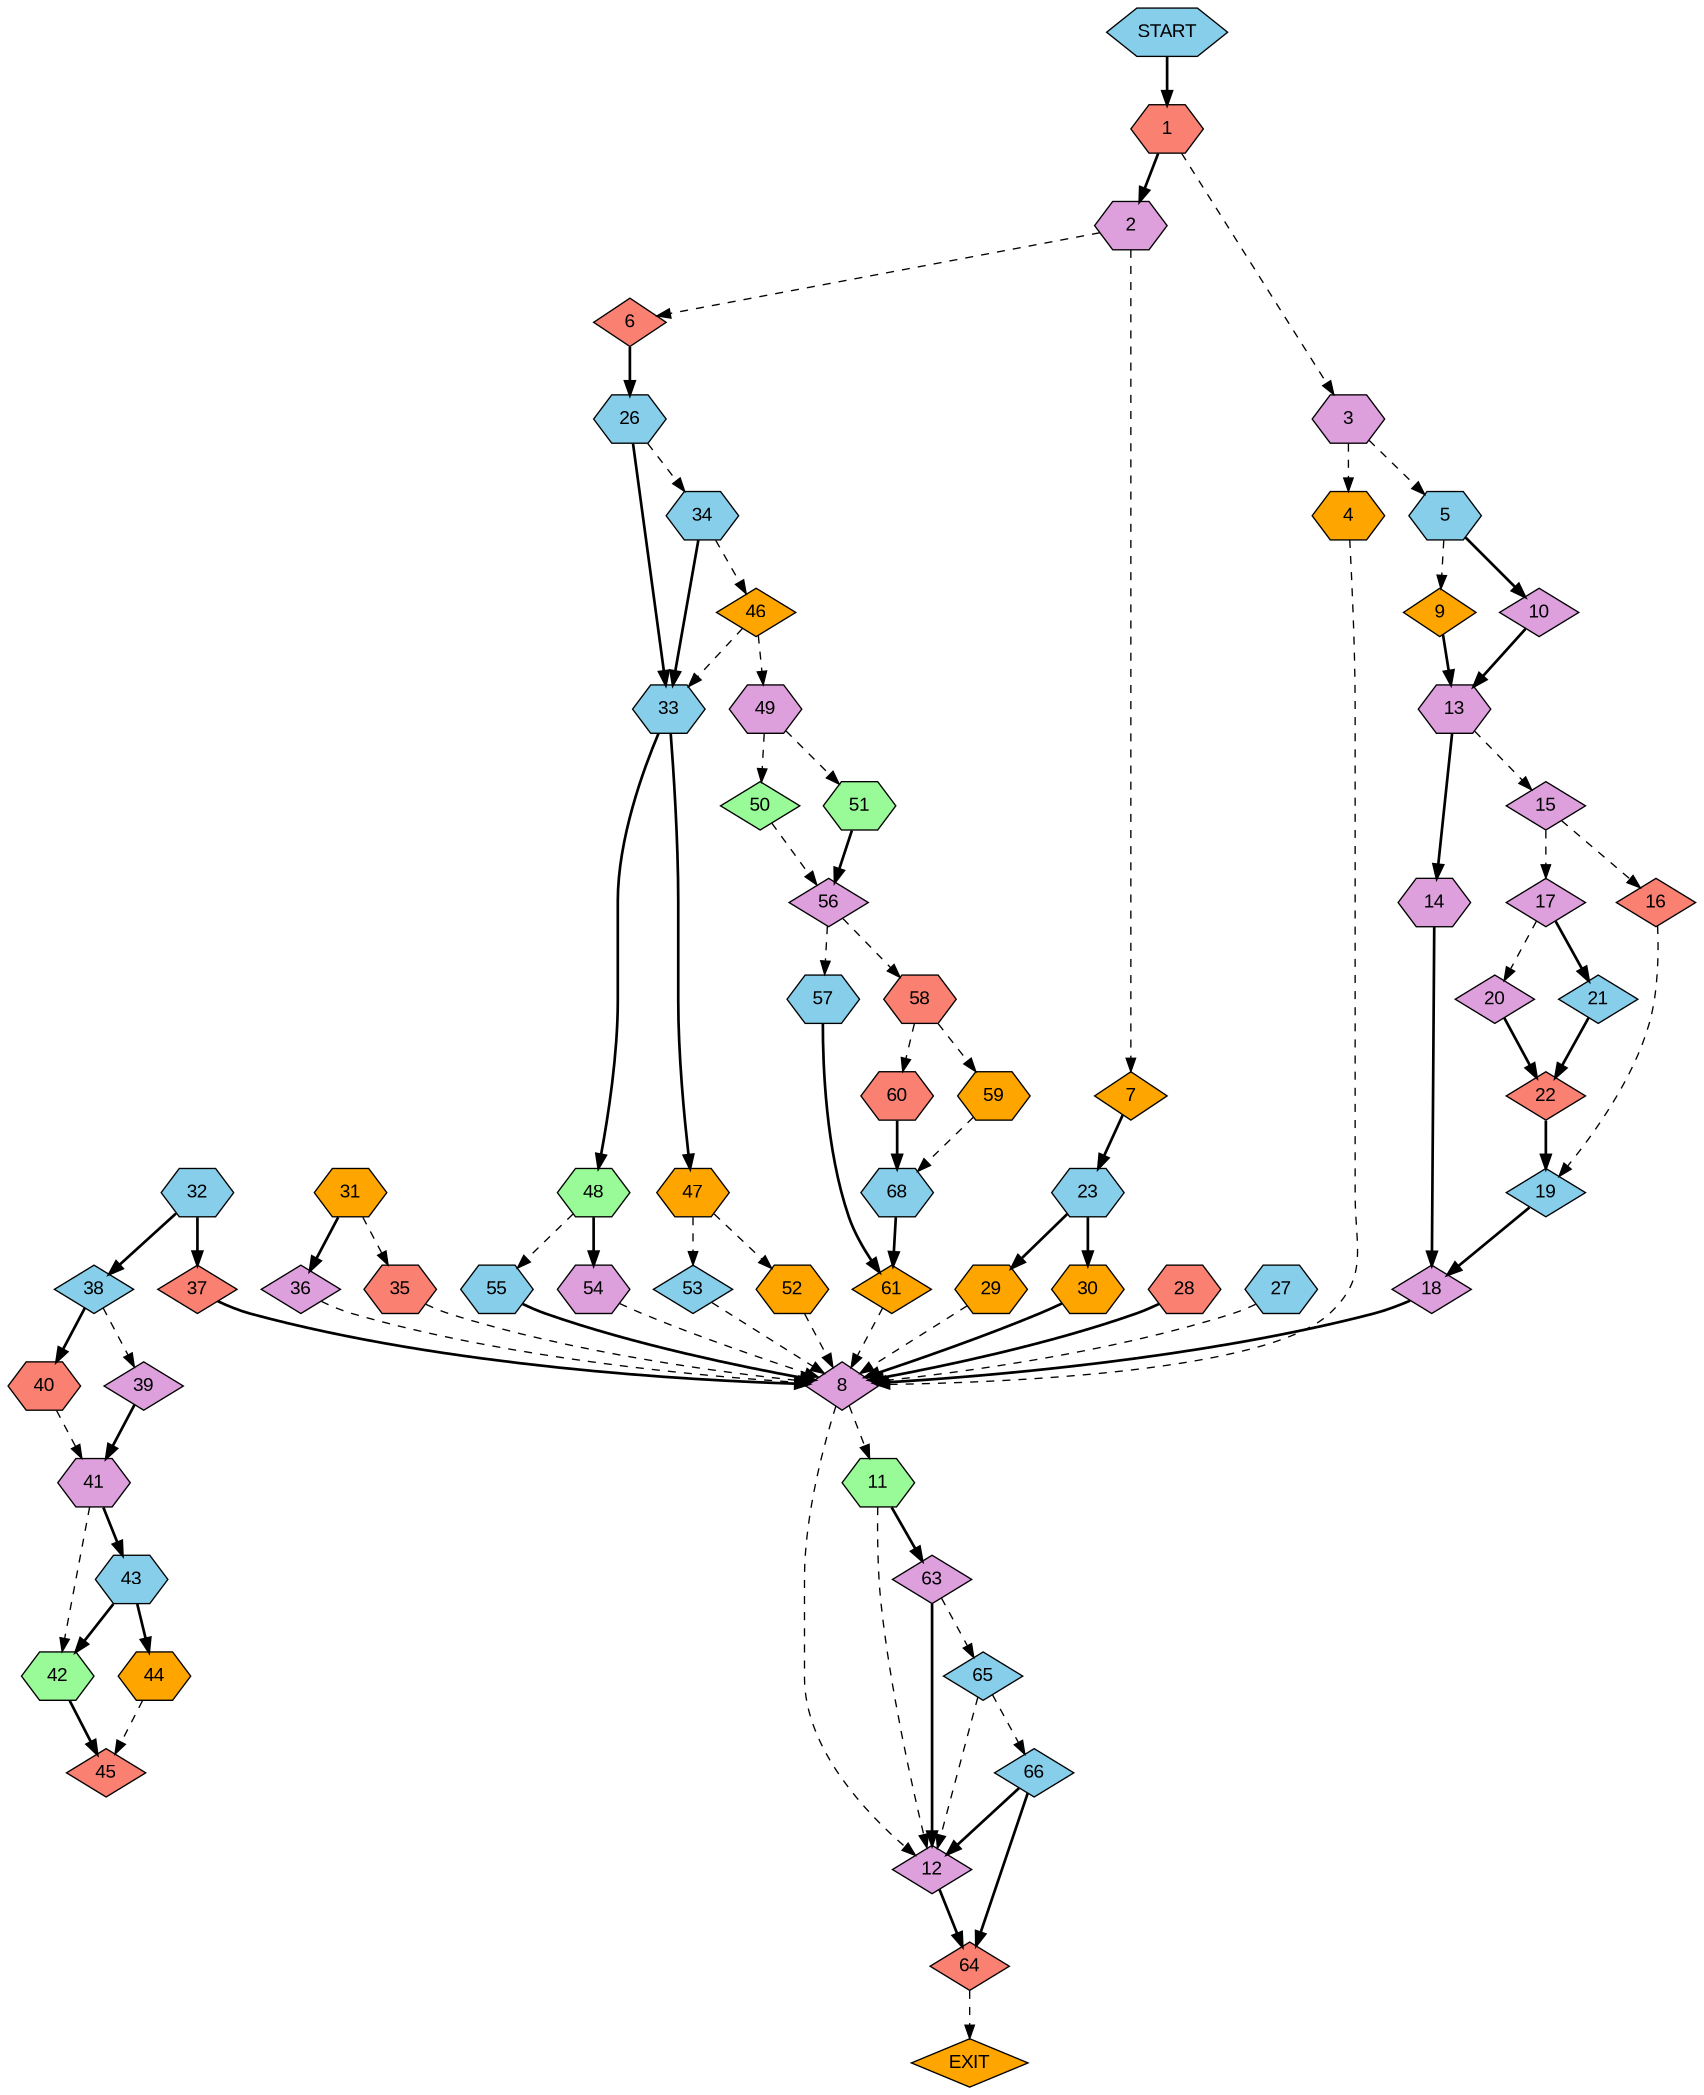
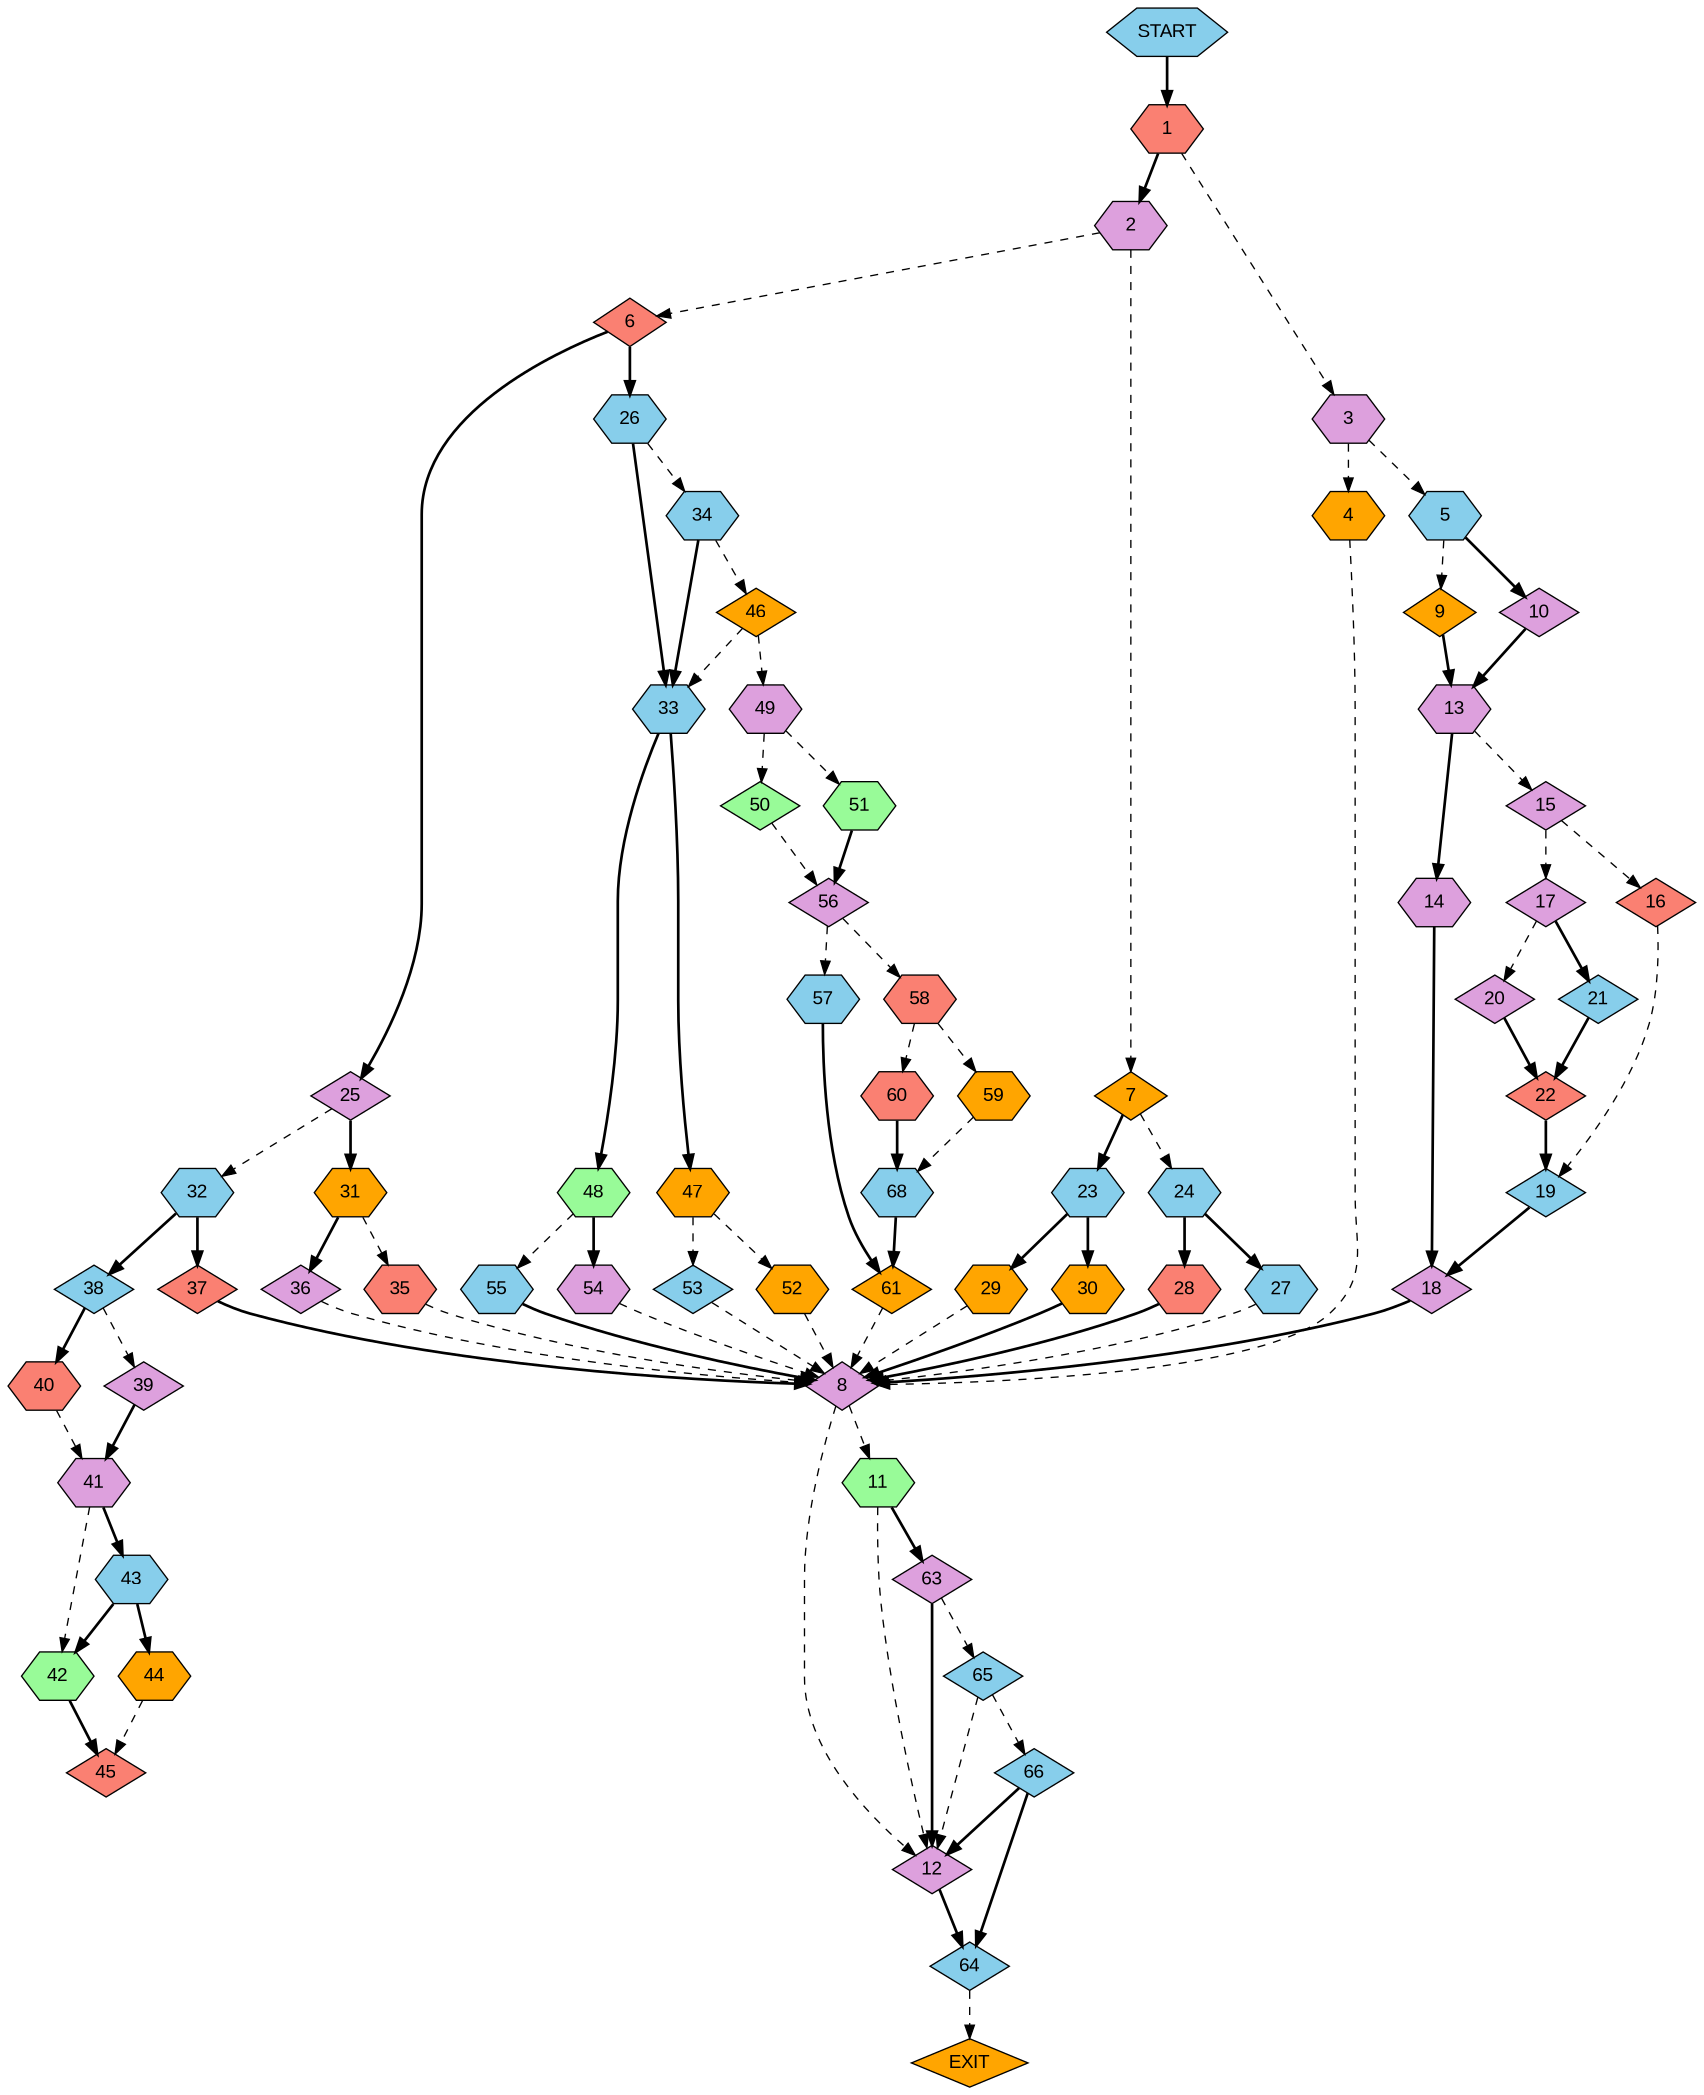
none -> (351, 1096)
none -> (1185, 1193)
(970, 1966) -> (970, 1966)
